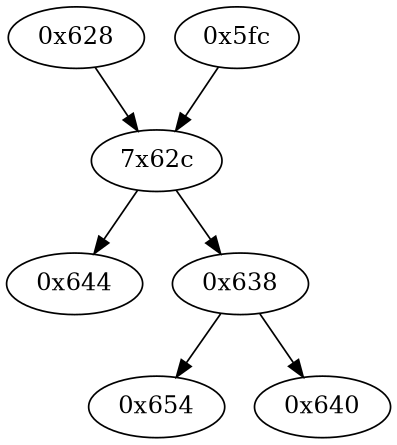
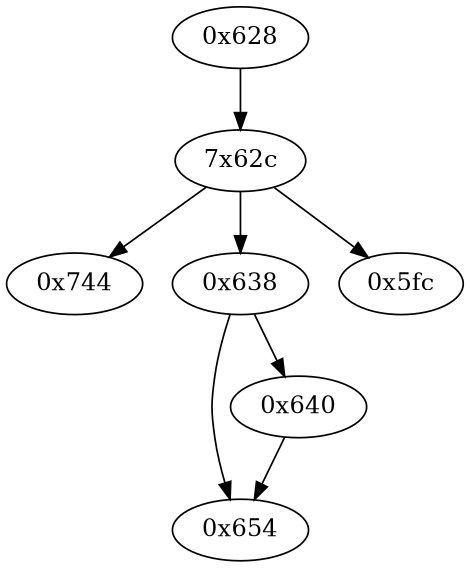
(202, 92) -> (314, 217)
(75, 284) -> (75, 284)
none -> (273, 461)
